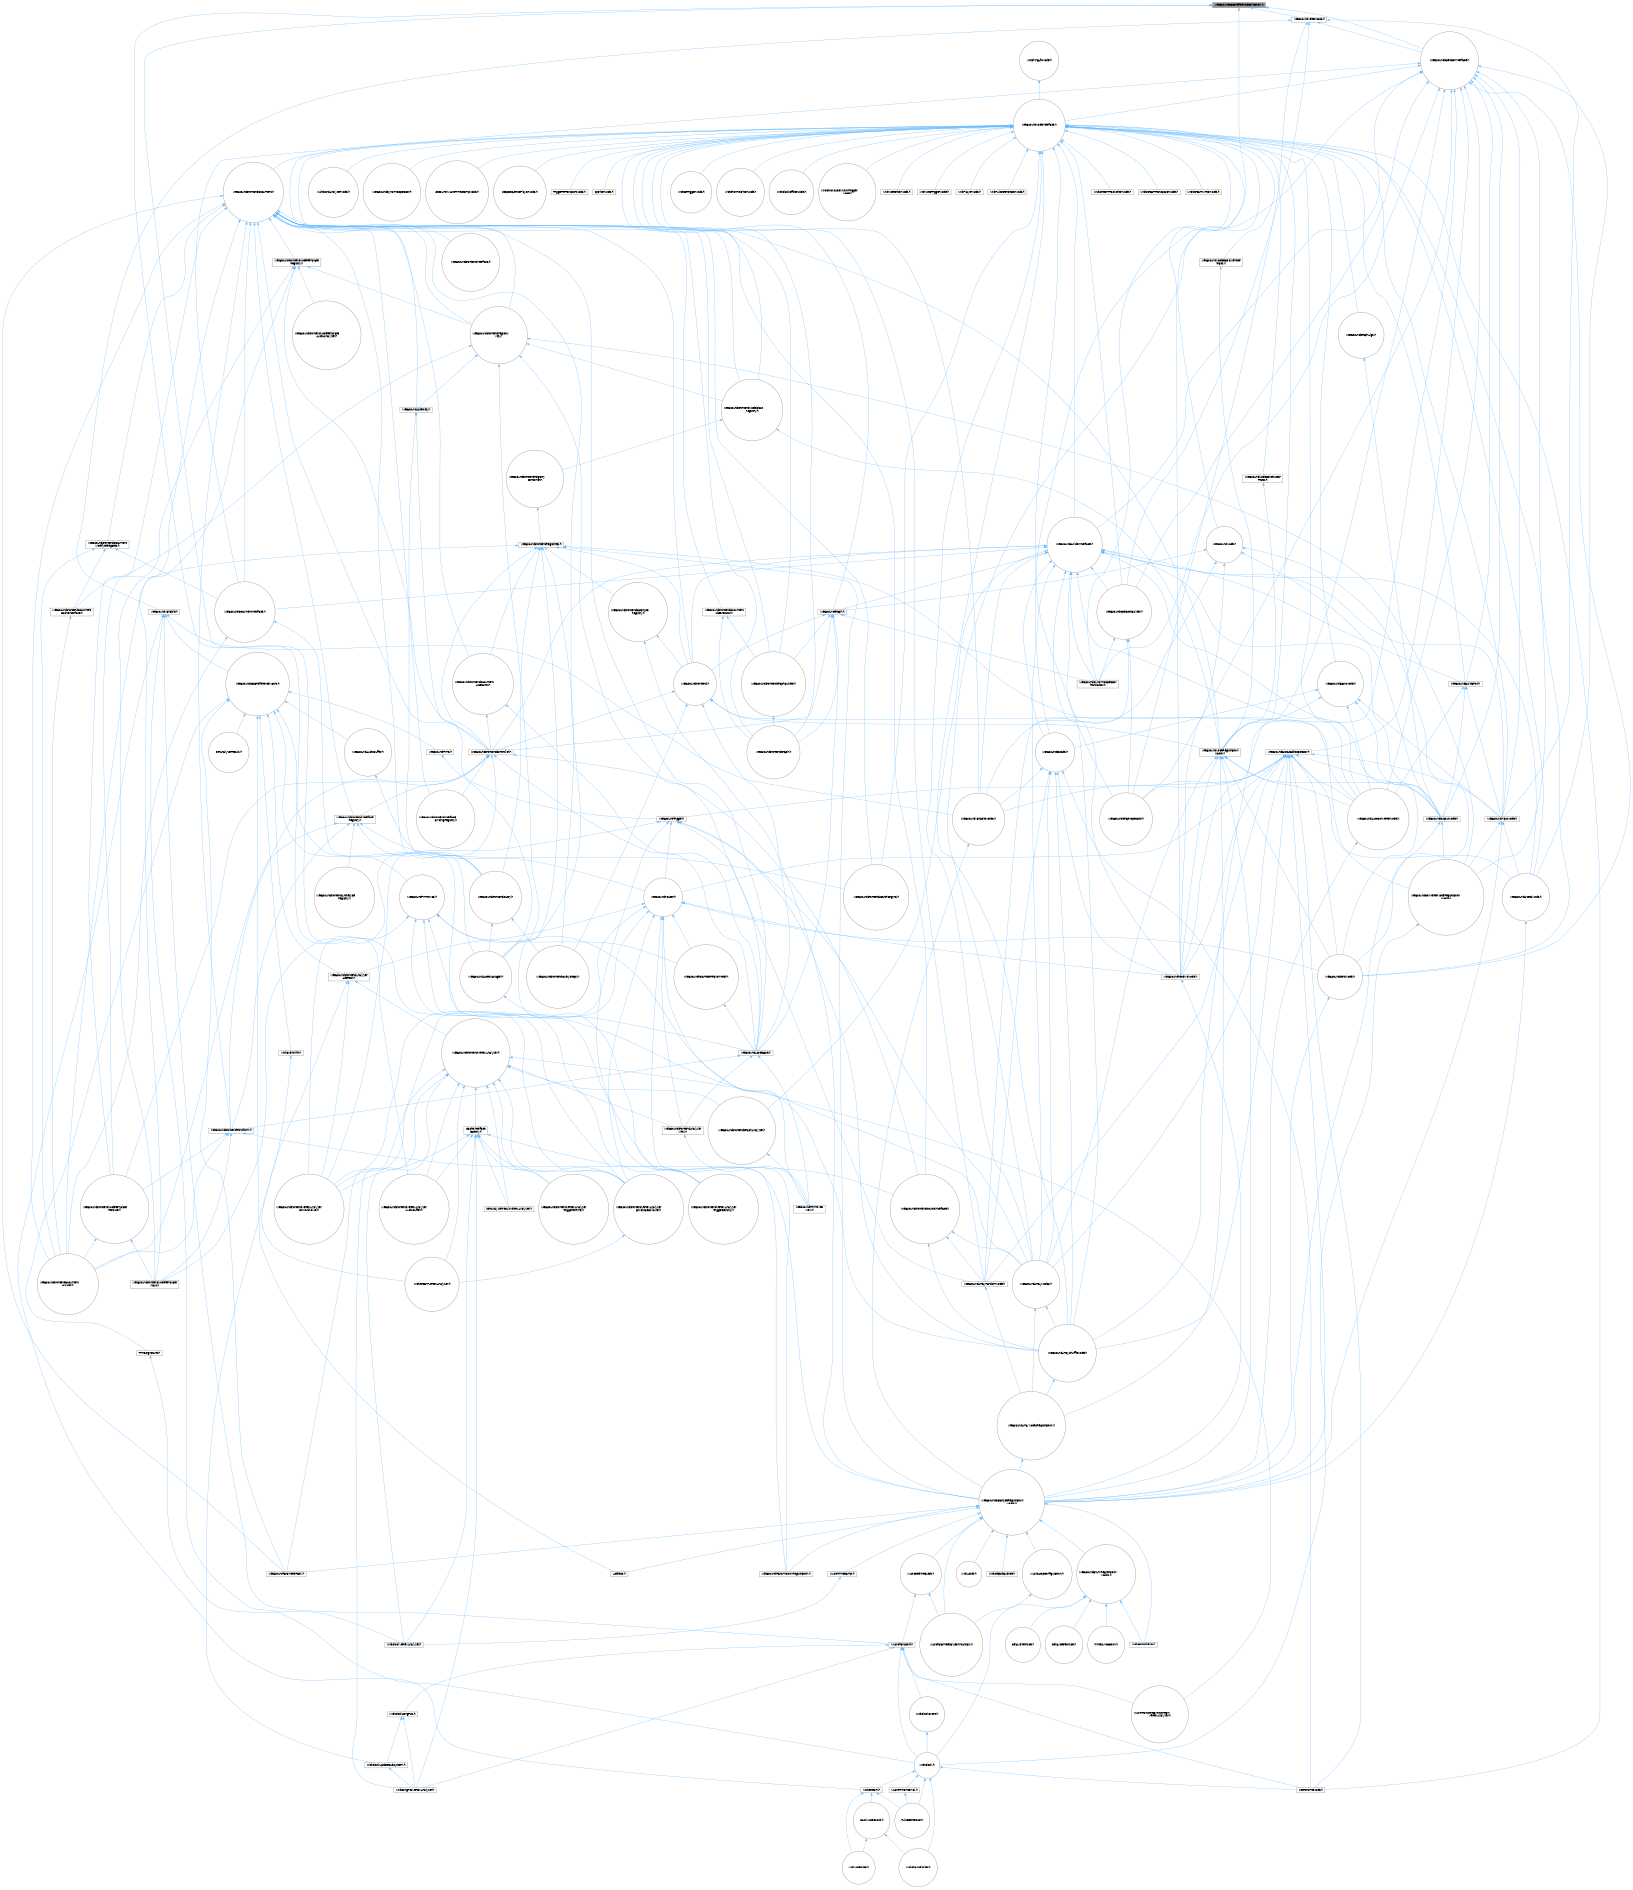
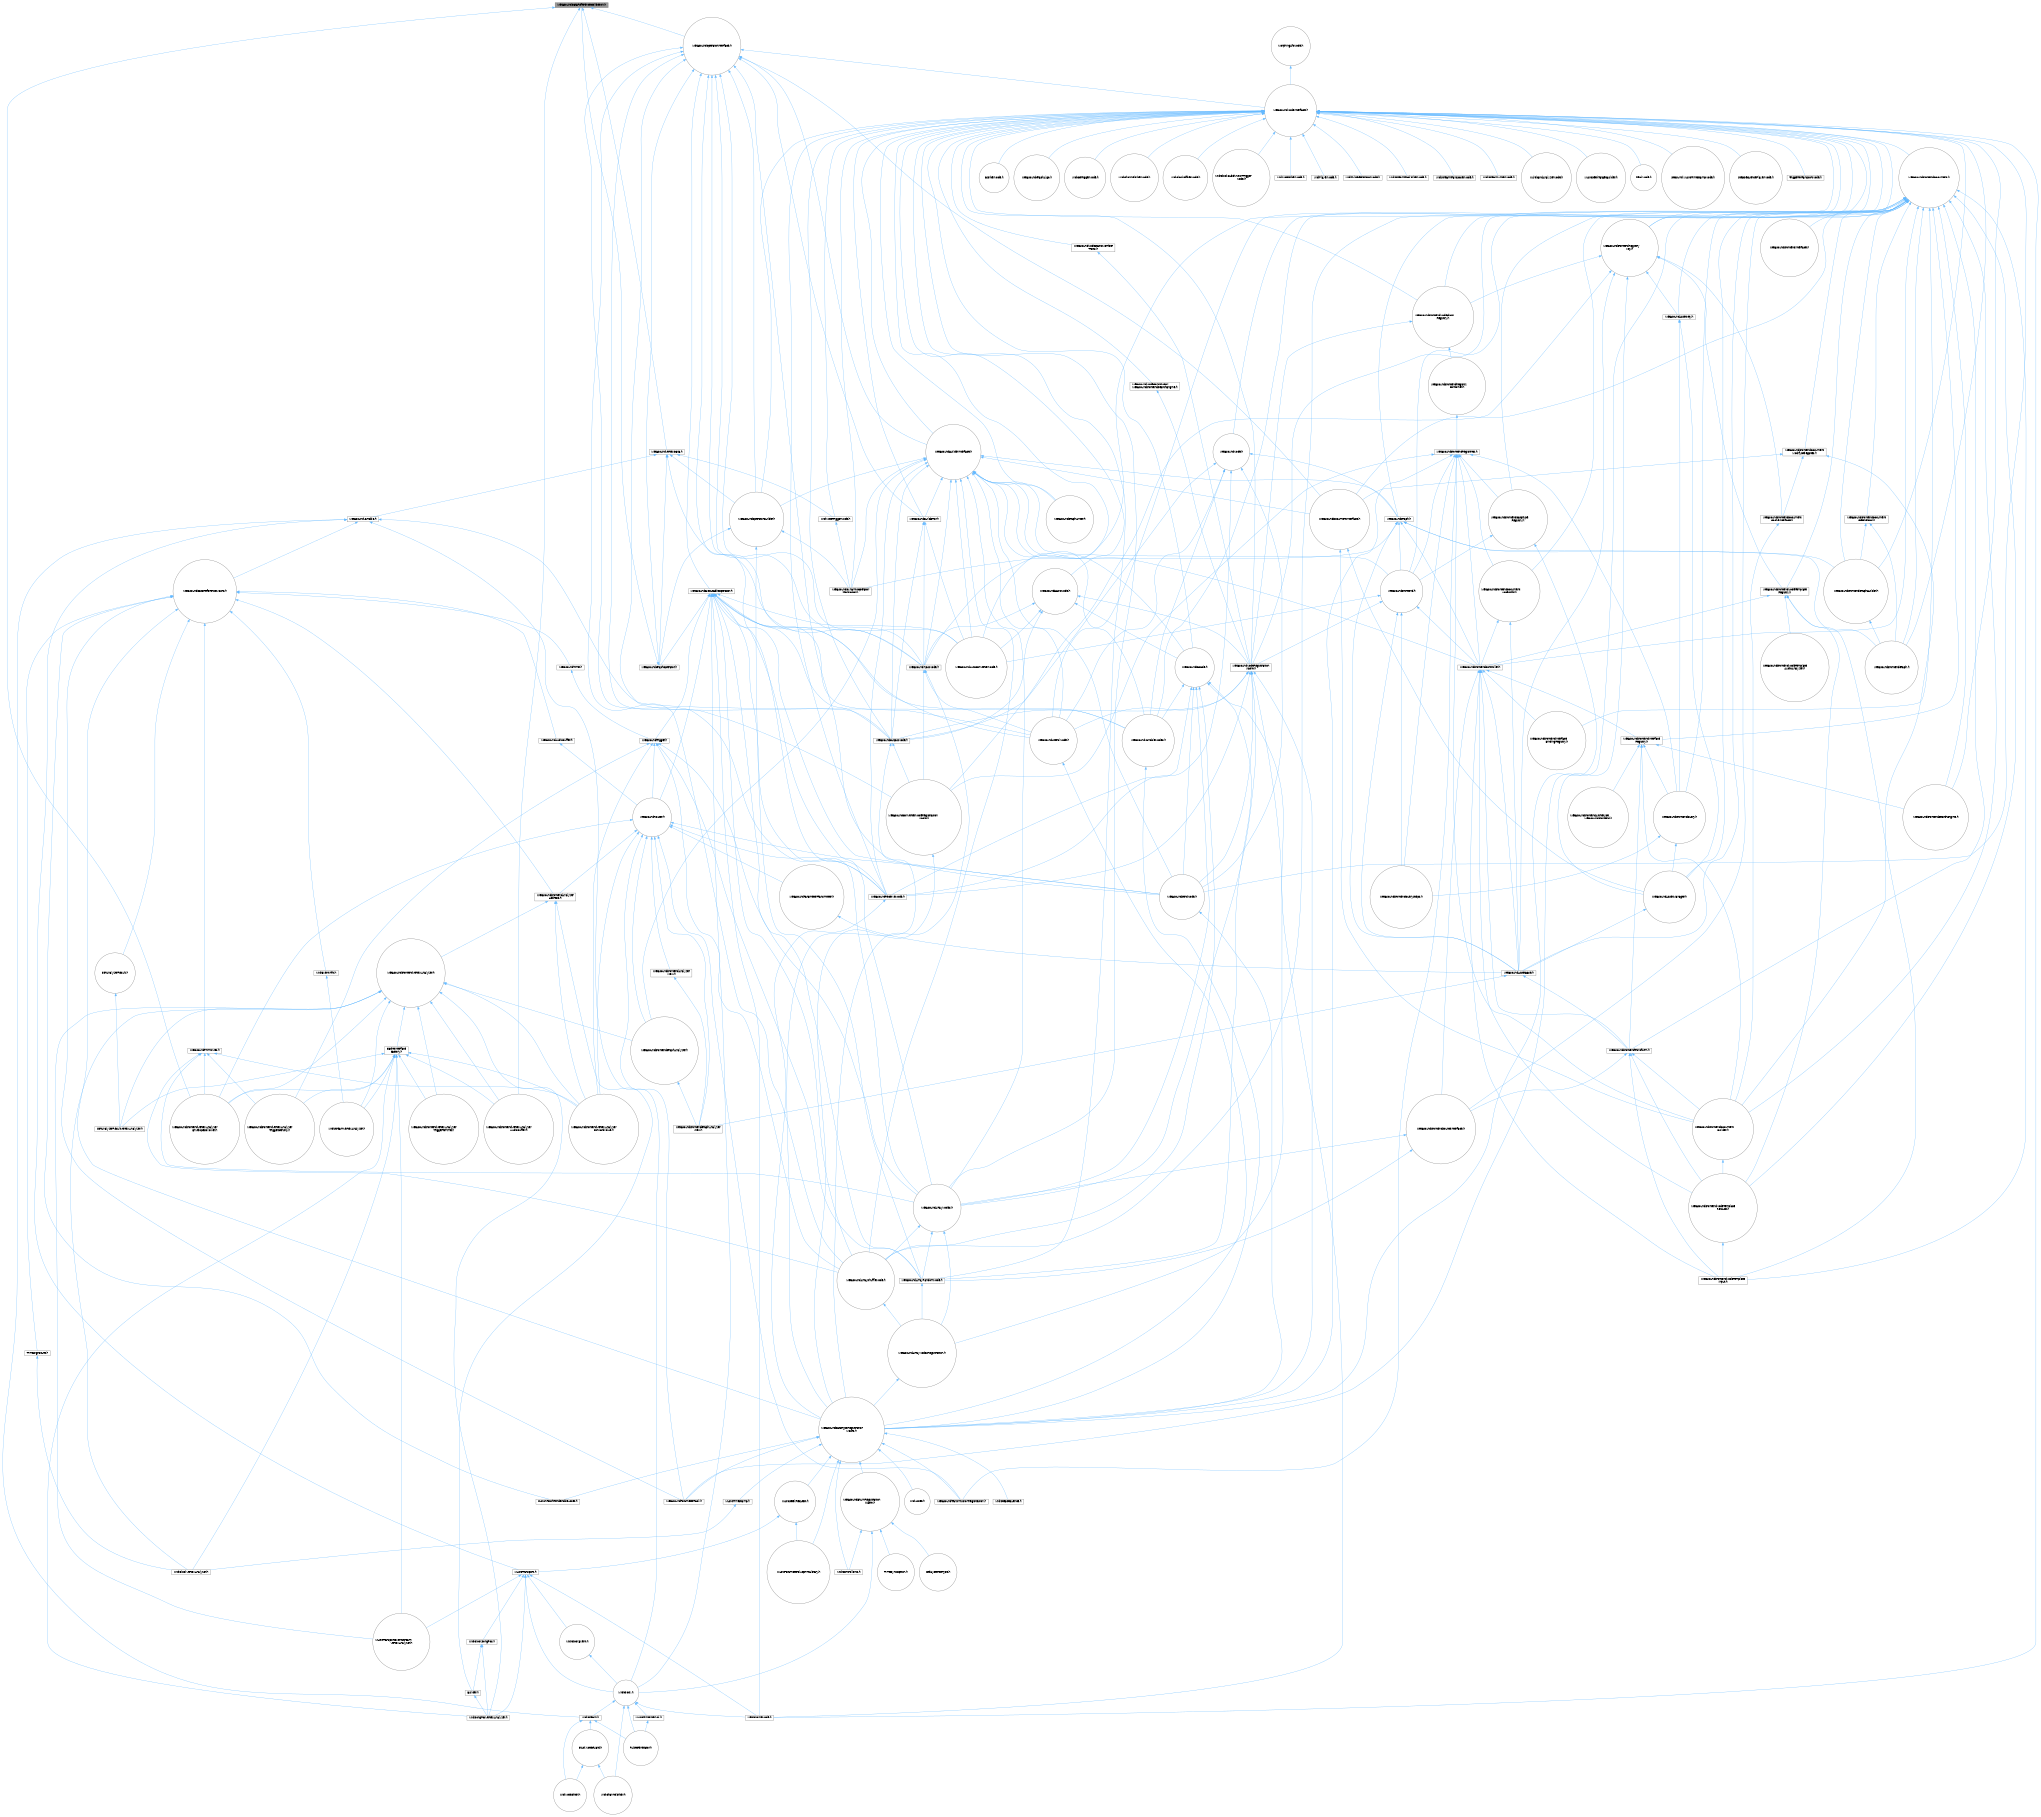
(1371, 38) -> (759, 478)
none -> (1601, 178)
(392, 192) -> (1644, 178)
(604, 192) -> (994, 178)
none -> (1590, 219)
(391, 296) -> (1719, 418)
(1081, 374) -> (622, 335)
(1287, 400) -> (843, 556)
(1263, 479) -> (1155, 386)
none -> (1070, 519)
(1396, 591) -> (808, 230)
none -> (1157, 602)
(368, 752) -> (557, 741)
none -> (1188, 782)
(1284, 784) -> (1156, 708)
(1126, 819) -> (659, 668)
(344, 897) -> (1598, 817)
(422, 897) -> (205, 1051)
none -> (633, 931)
(556, 942) -> none
none -> (118, 1061)
(714, 1088) -> none
(592, 1096) -> none
(809, 1209) -> (698, 1129)
(89, 1249) -> (1723, 1168)
(1271, 1252) -> none
none -> (927, 1256)
(544, 1269) -> (382, 1083)
(964, 1319) -> none
none -> (401, 1335)
(619, 1574) -> (558, 1502)
(1047, 1574) -> none
(1023, 1645) -> none
(386, 1765) -> (473, 1693)
